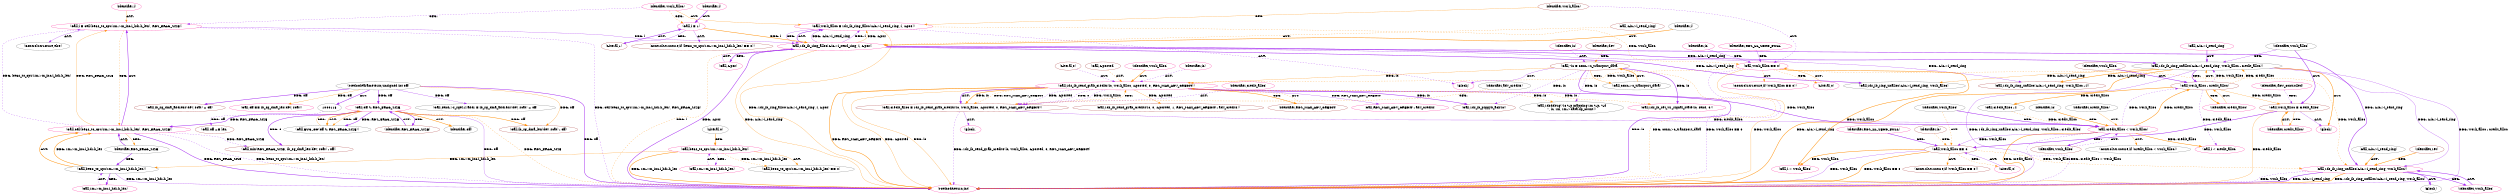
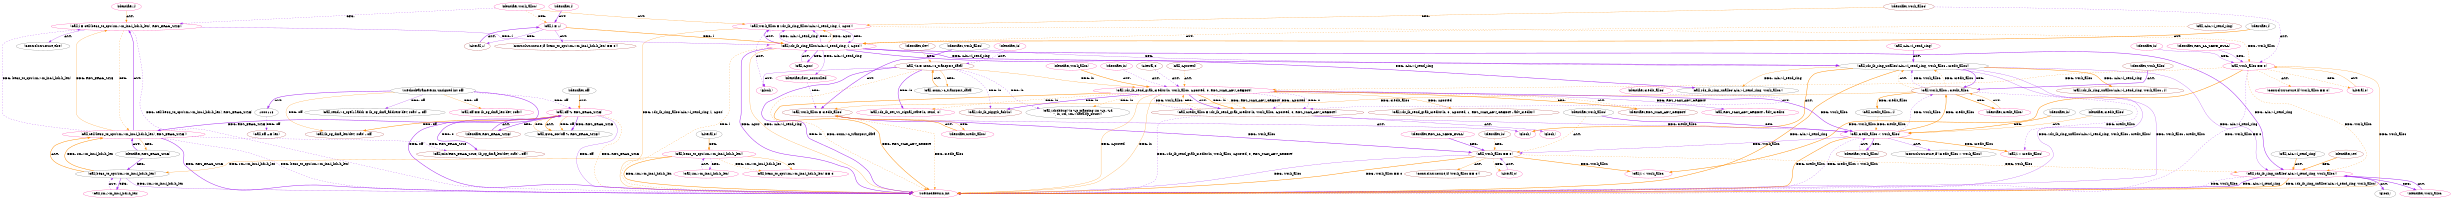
(1453, 53) -> (824, 63)
(1504, 86) -> none
(378, 96) -> (521, 96)
(180, 108) -> none
(423, 117) -> (579, 100)
(2133, 138) -> (1908, 144)
(801, 169) -> (796, 174)
(1888, 184) -> (912, 129)
